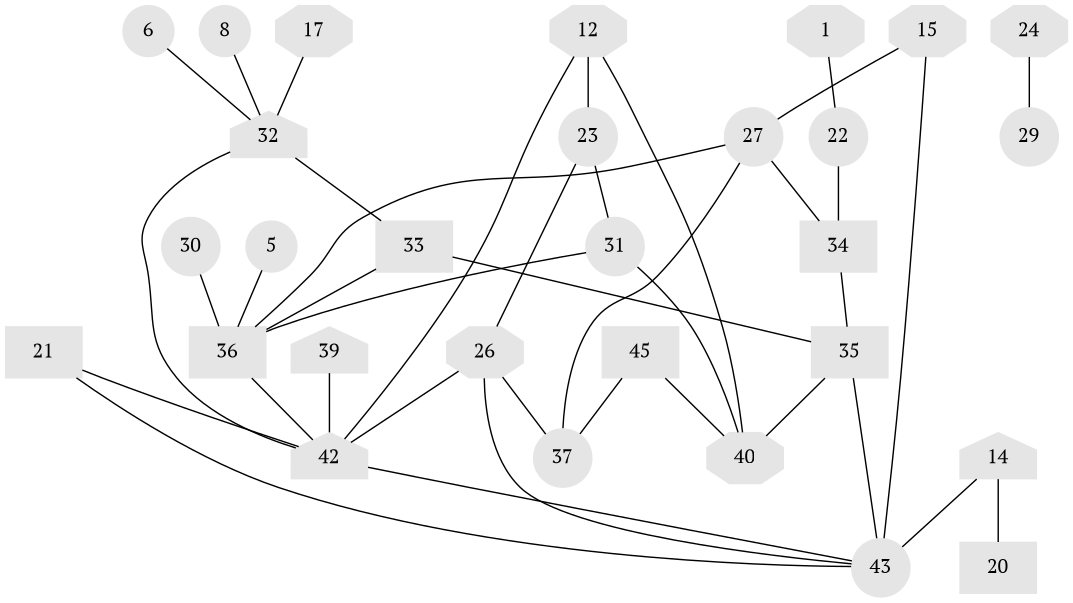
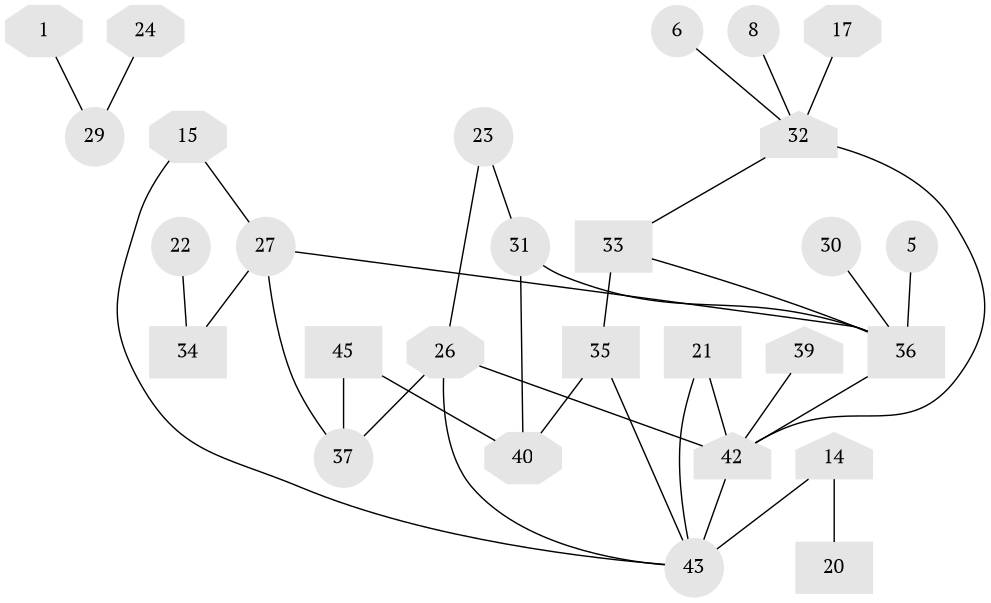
(588, 31) -> none
(831, 76) -> (69, 84)
(844, 300) -> none
